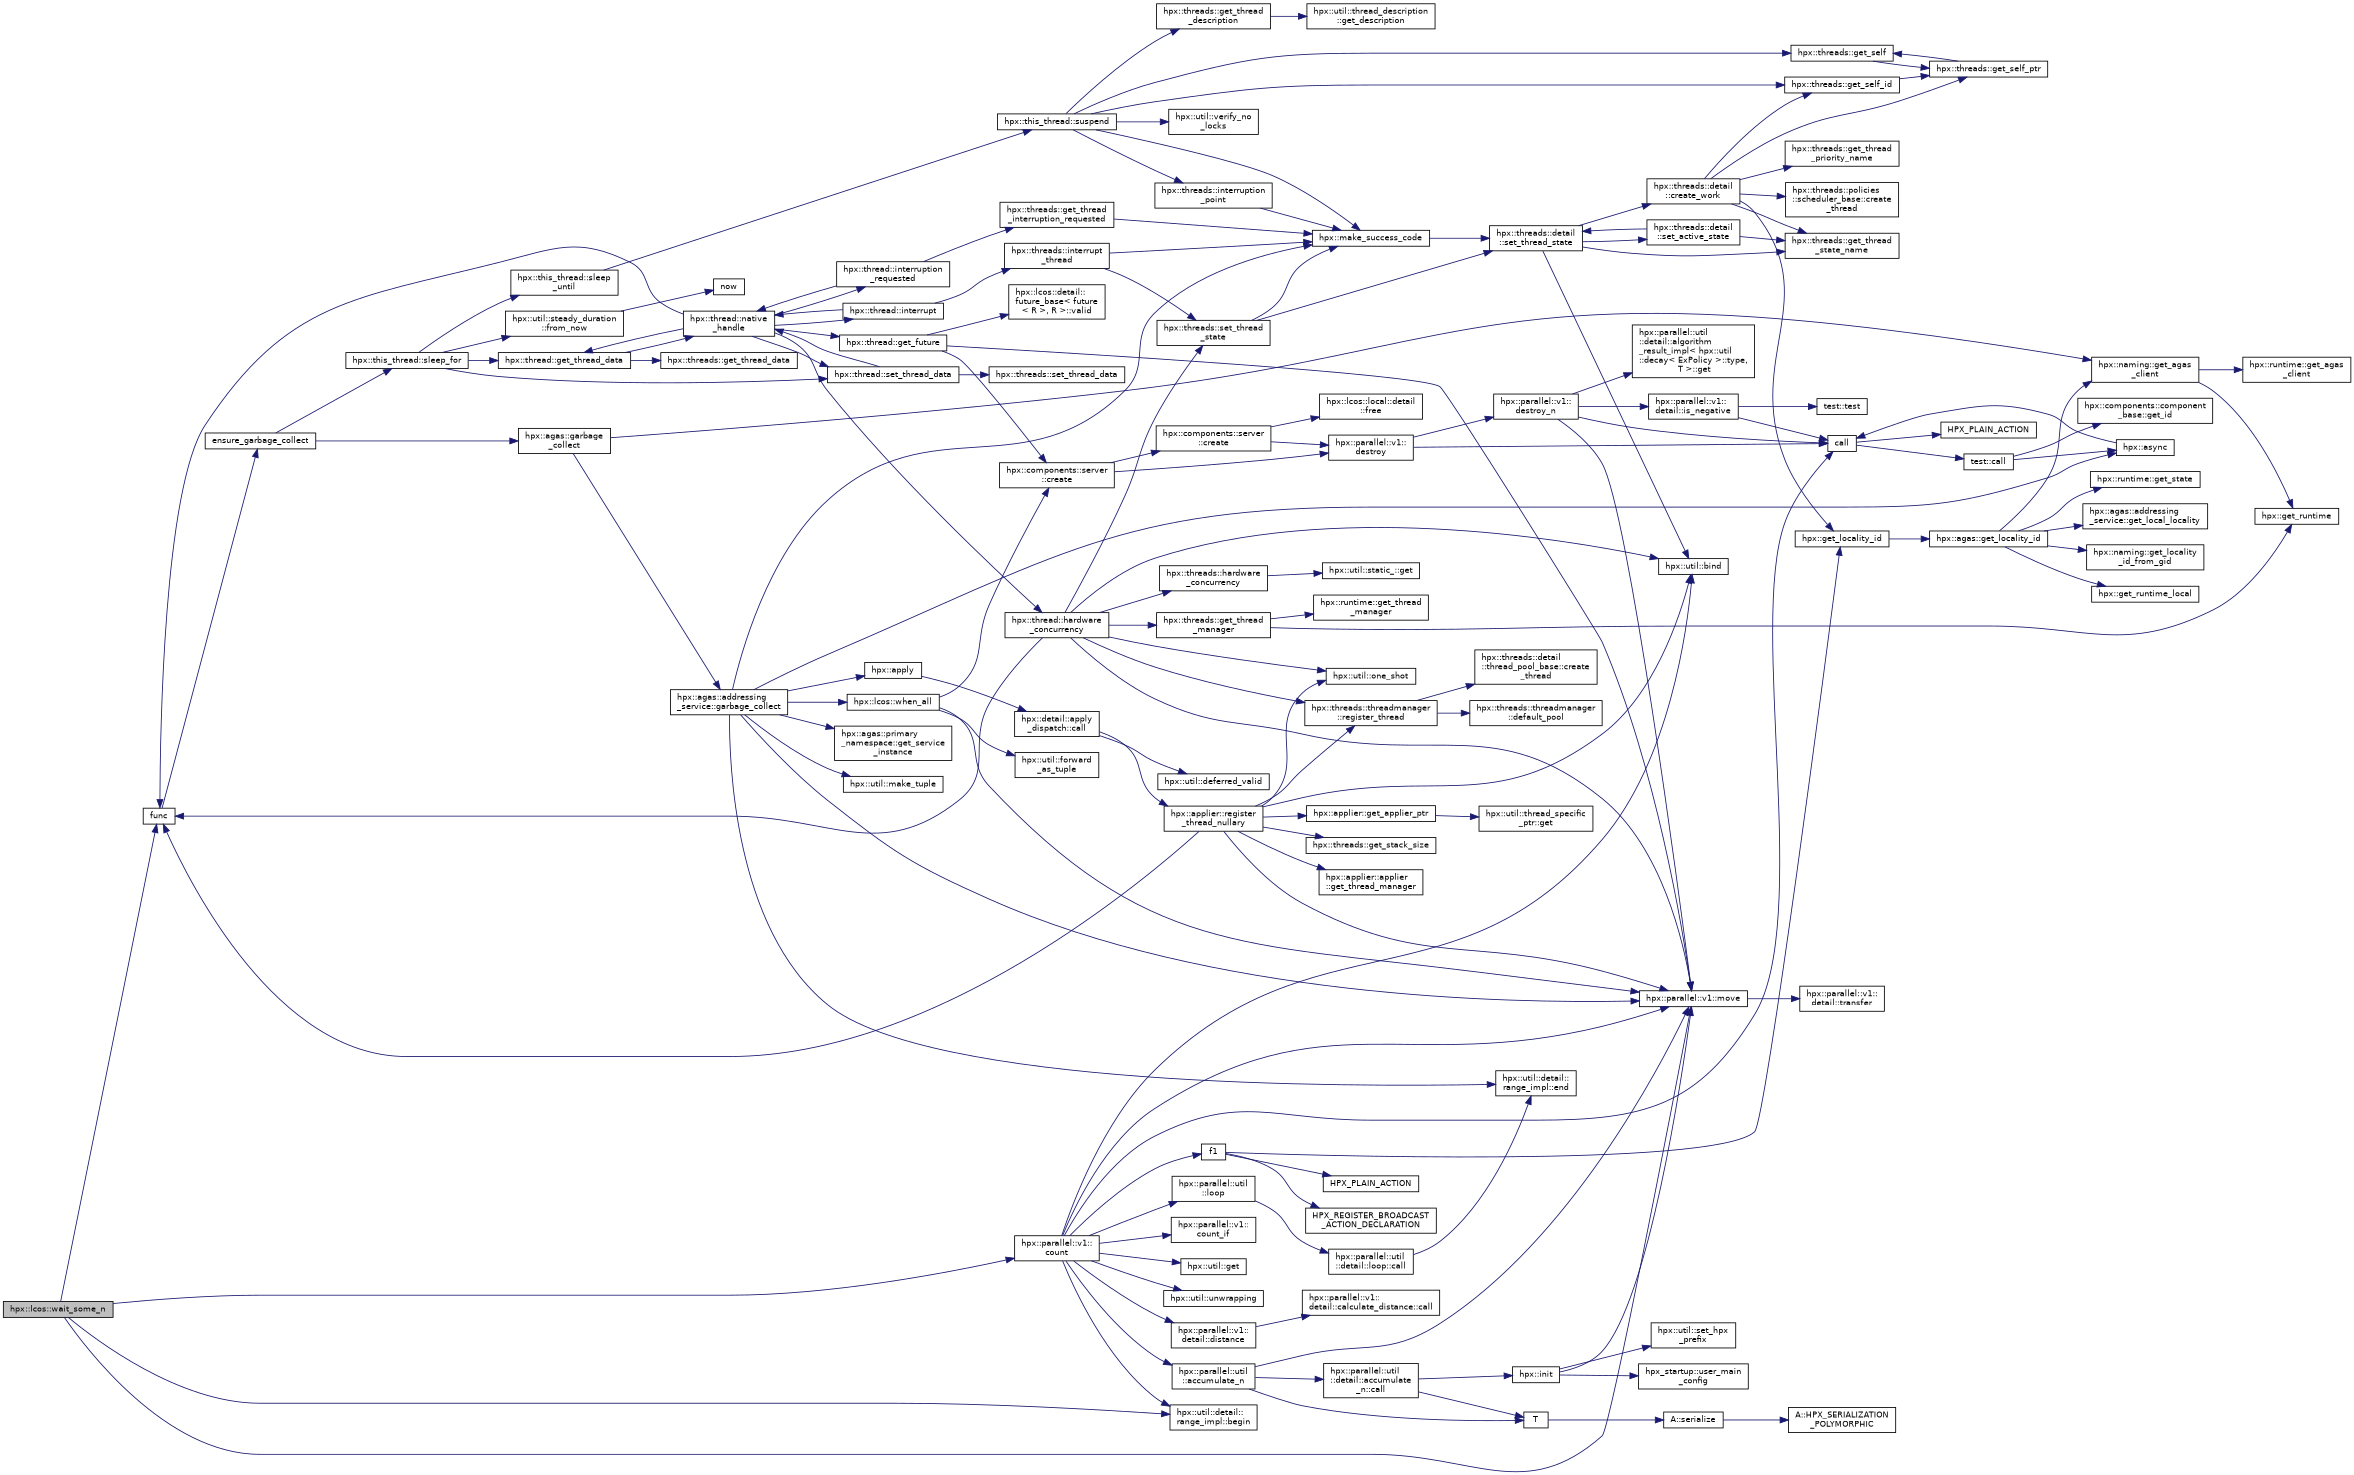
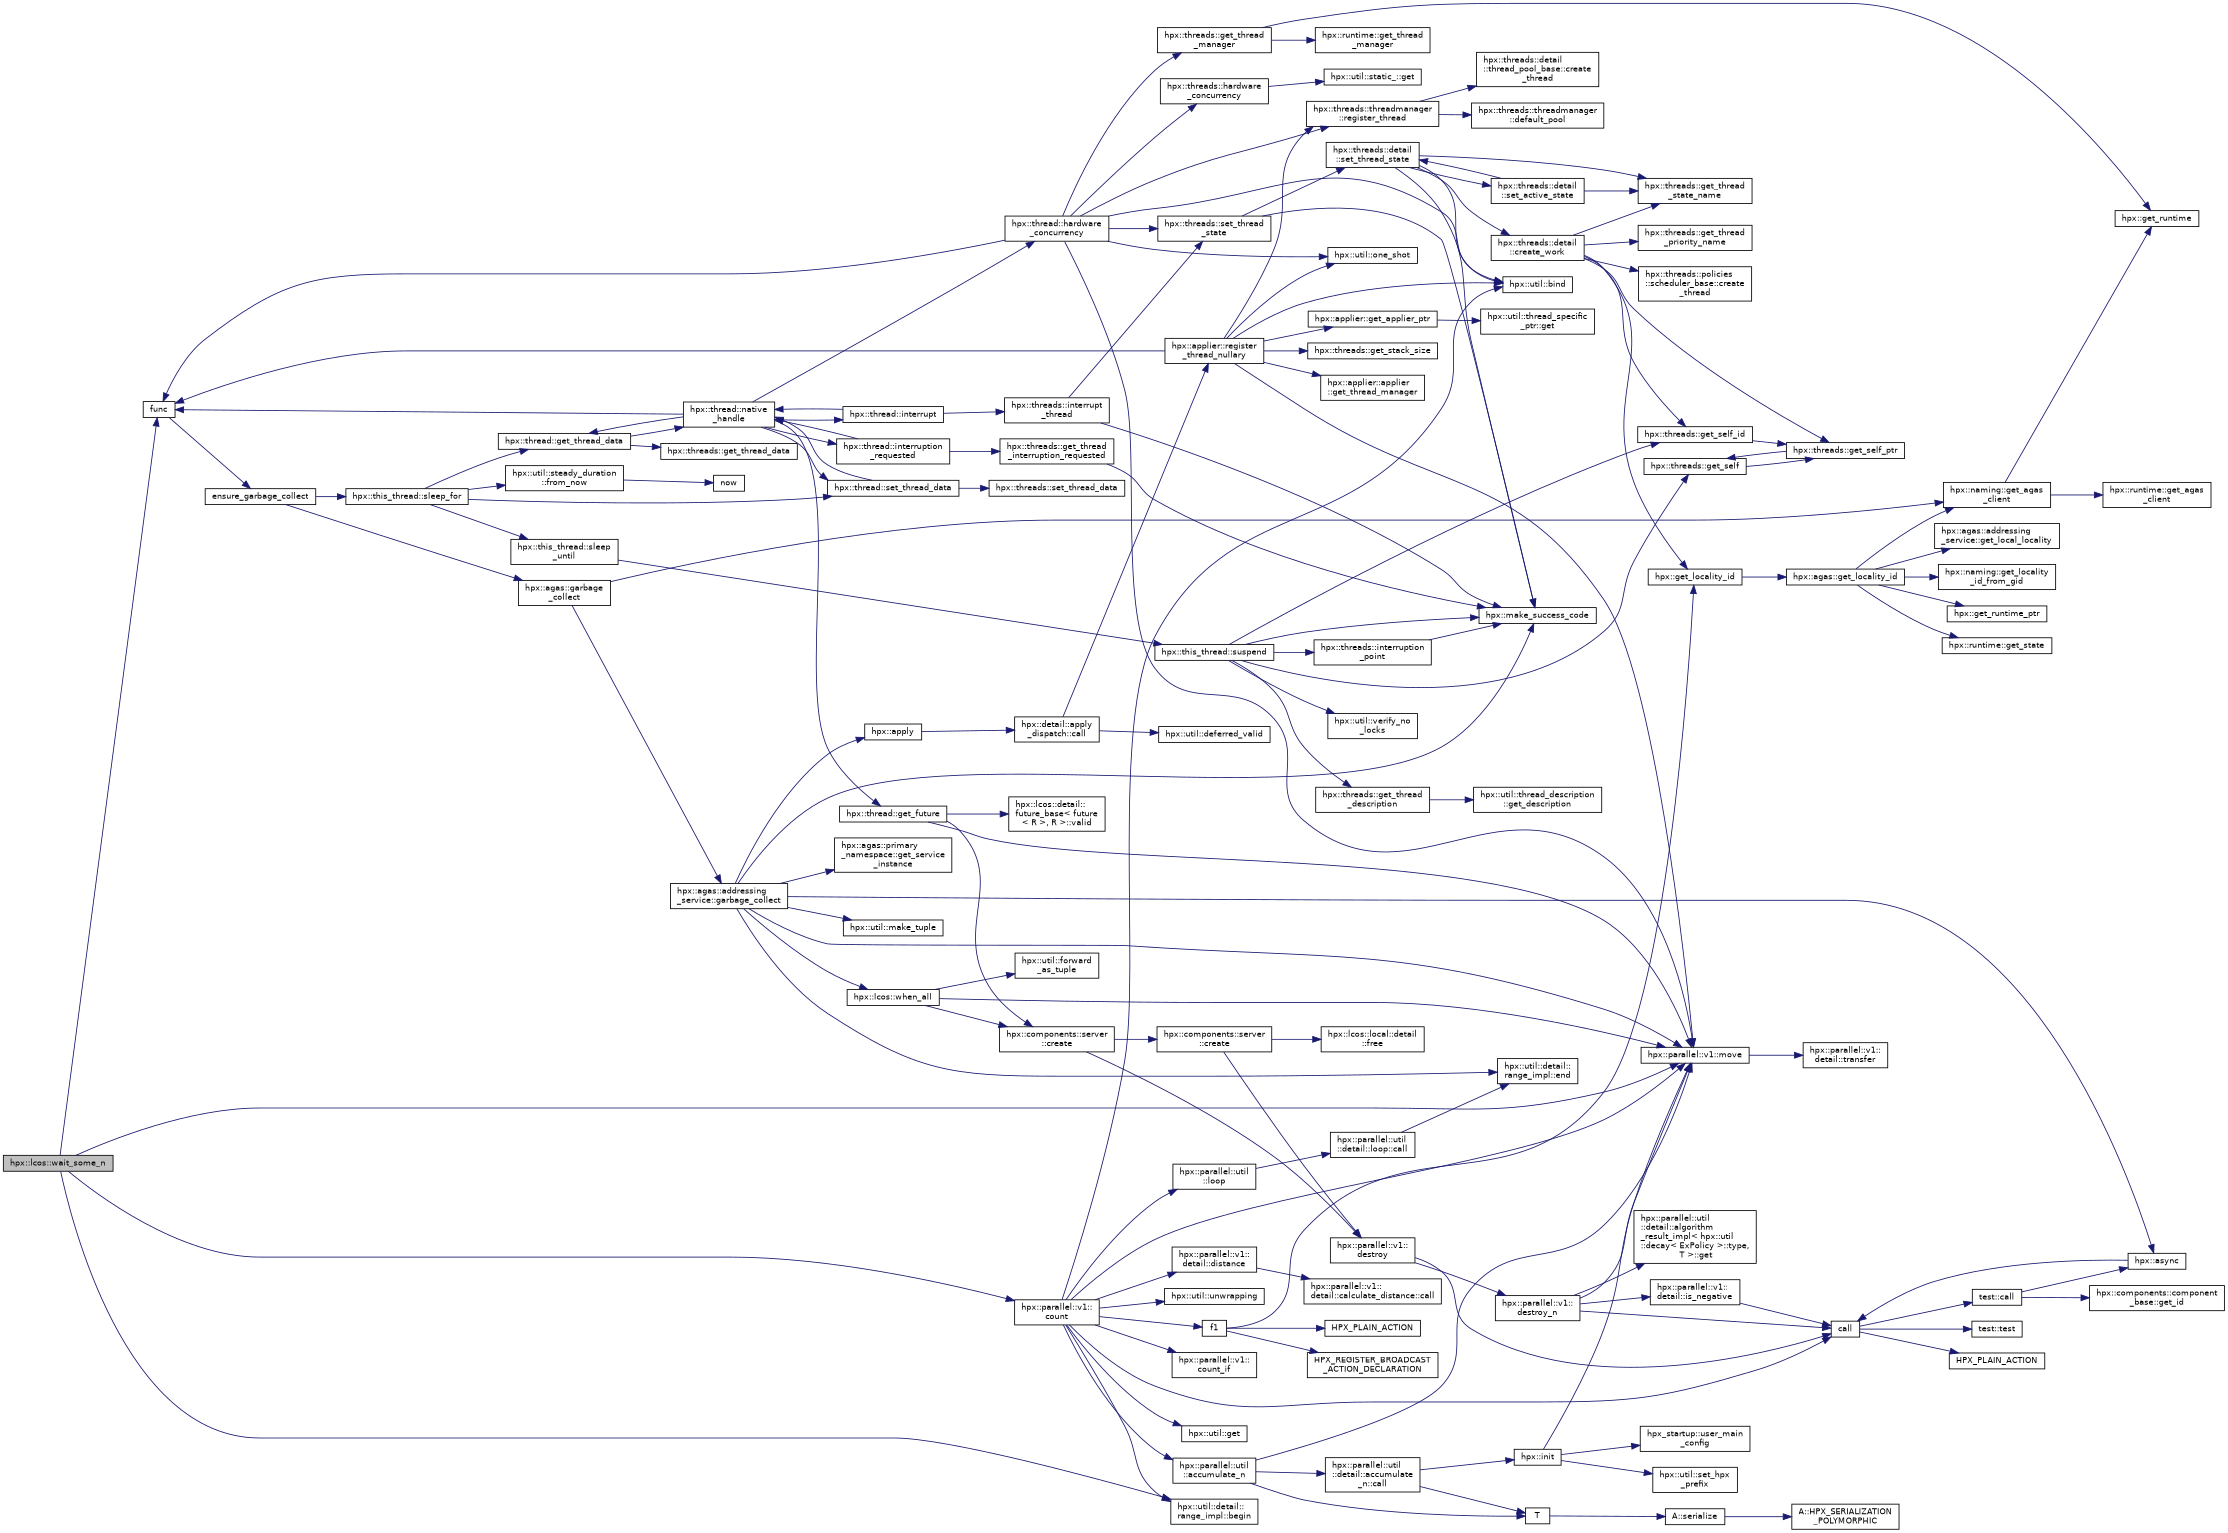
(1455, 238) -> (1465, 294)
(1768, 407) -> (1911, 1329)
(2145, 594) -> (1997, 614)
